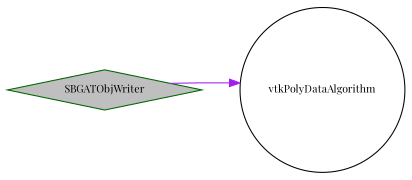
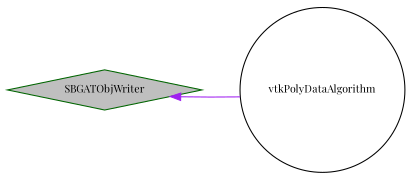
(200, 83) -> (210, 97)
